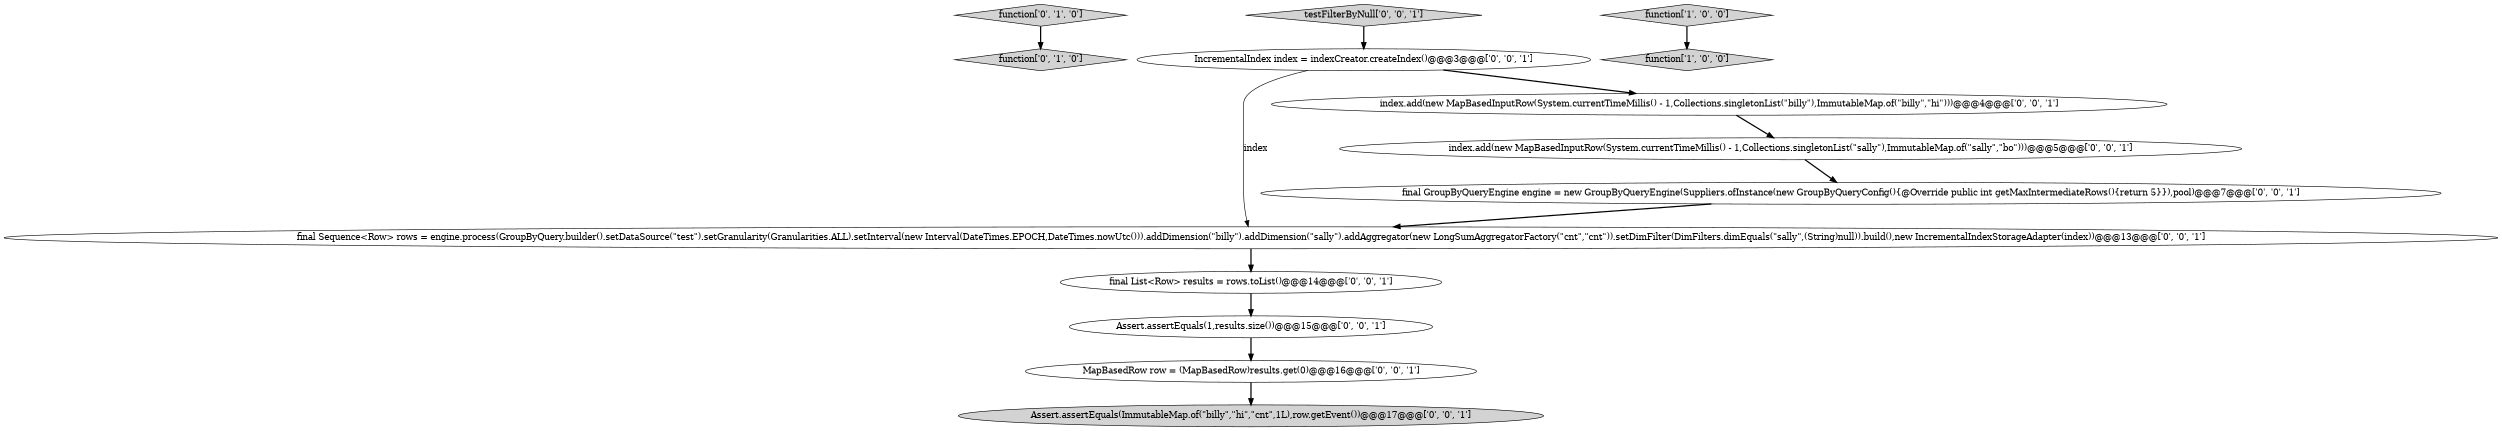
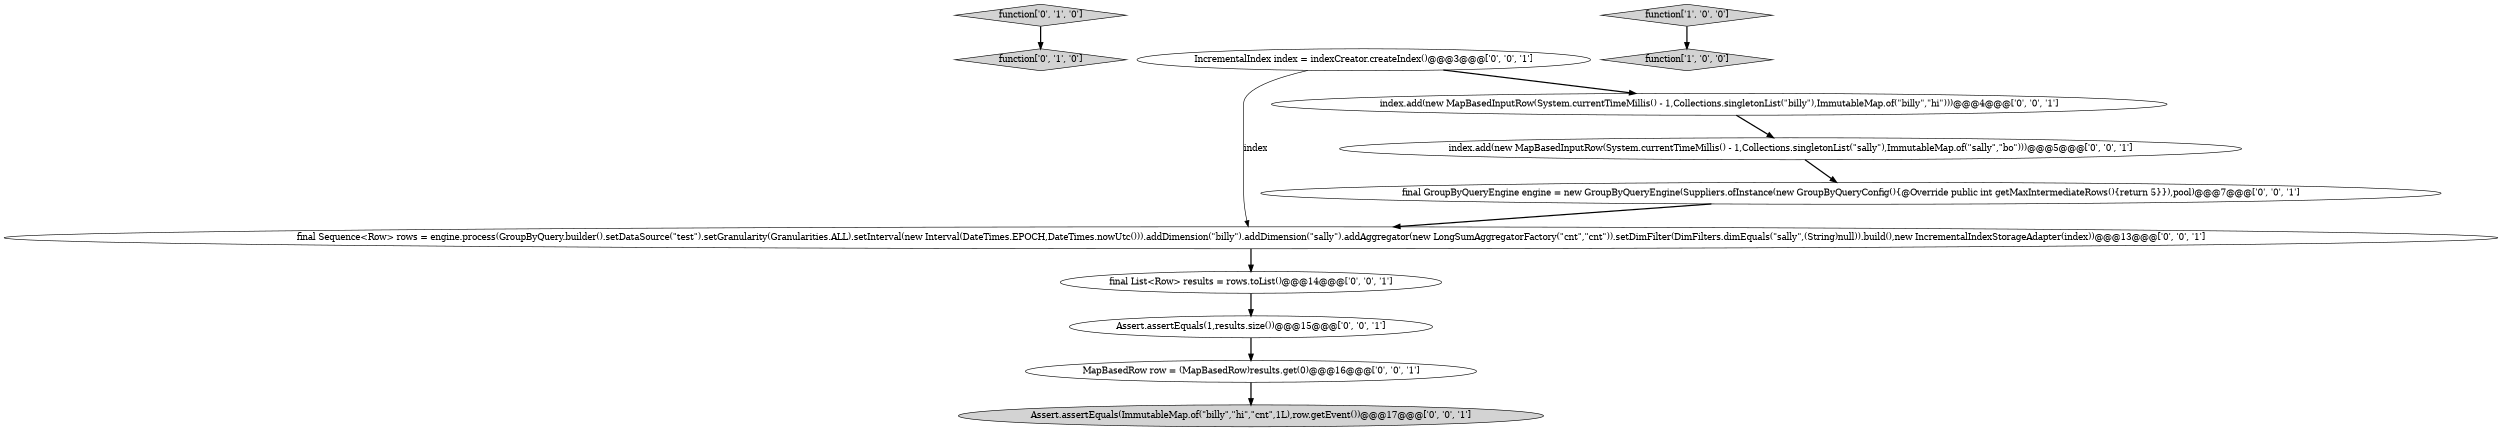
(1364, 15) -> none
